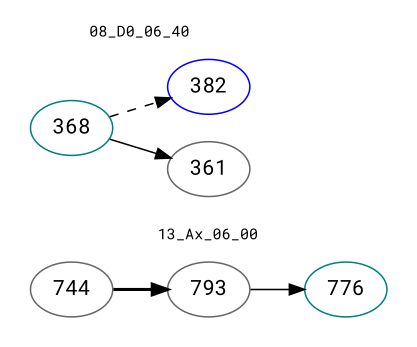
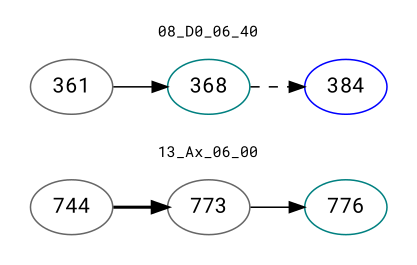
(209, 87) -> (346, 87)
(133, 146) -> (133, 87)
(209, 289) -> (209, 207)
